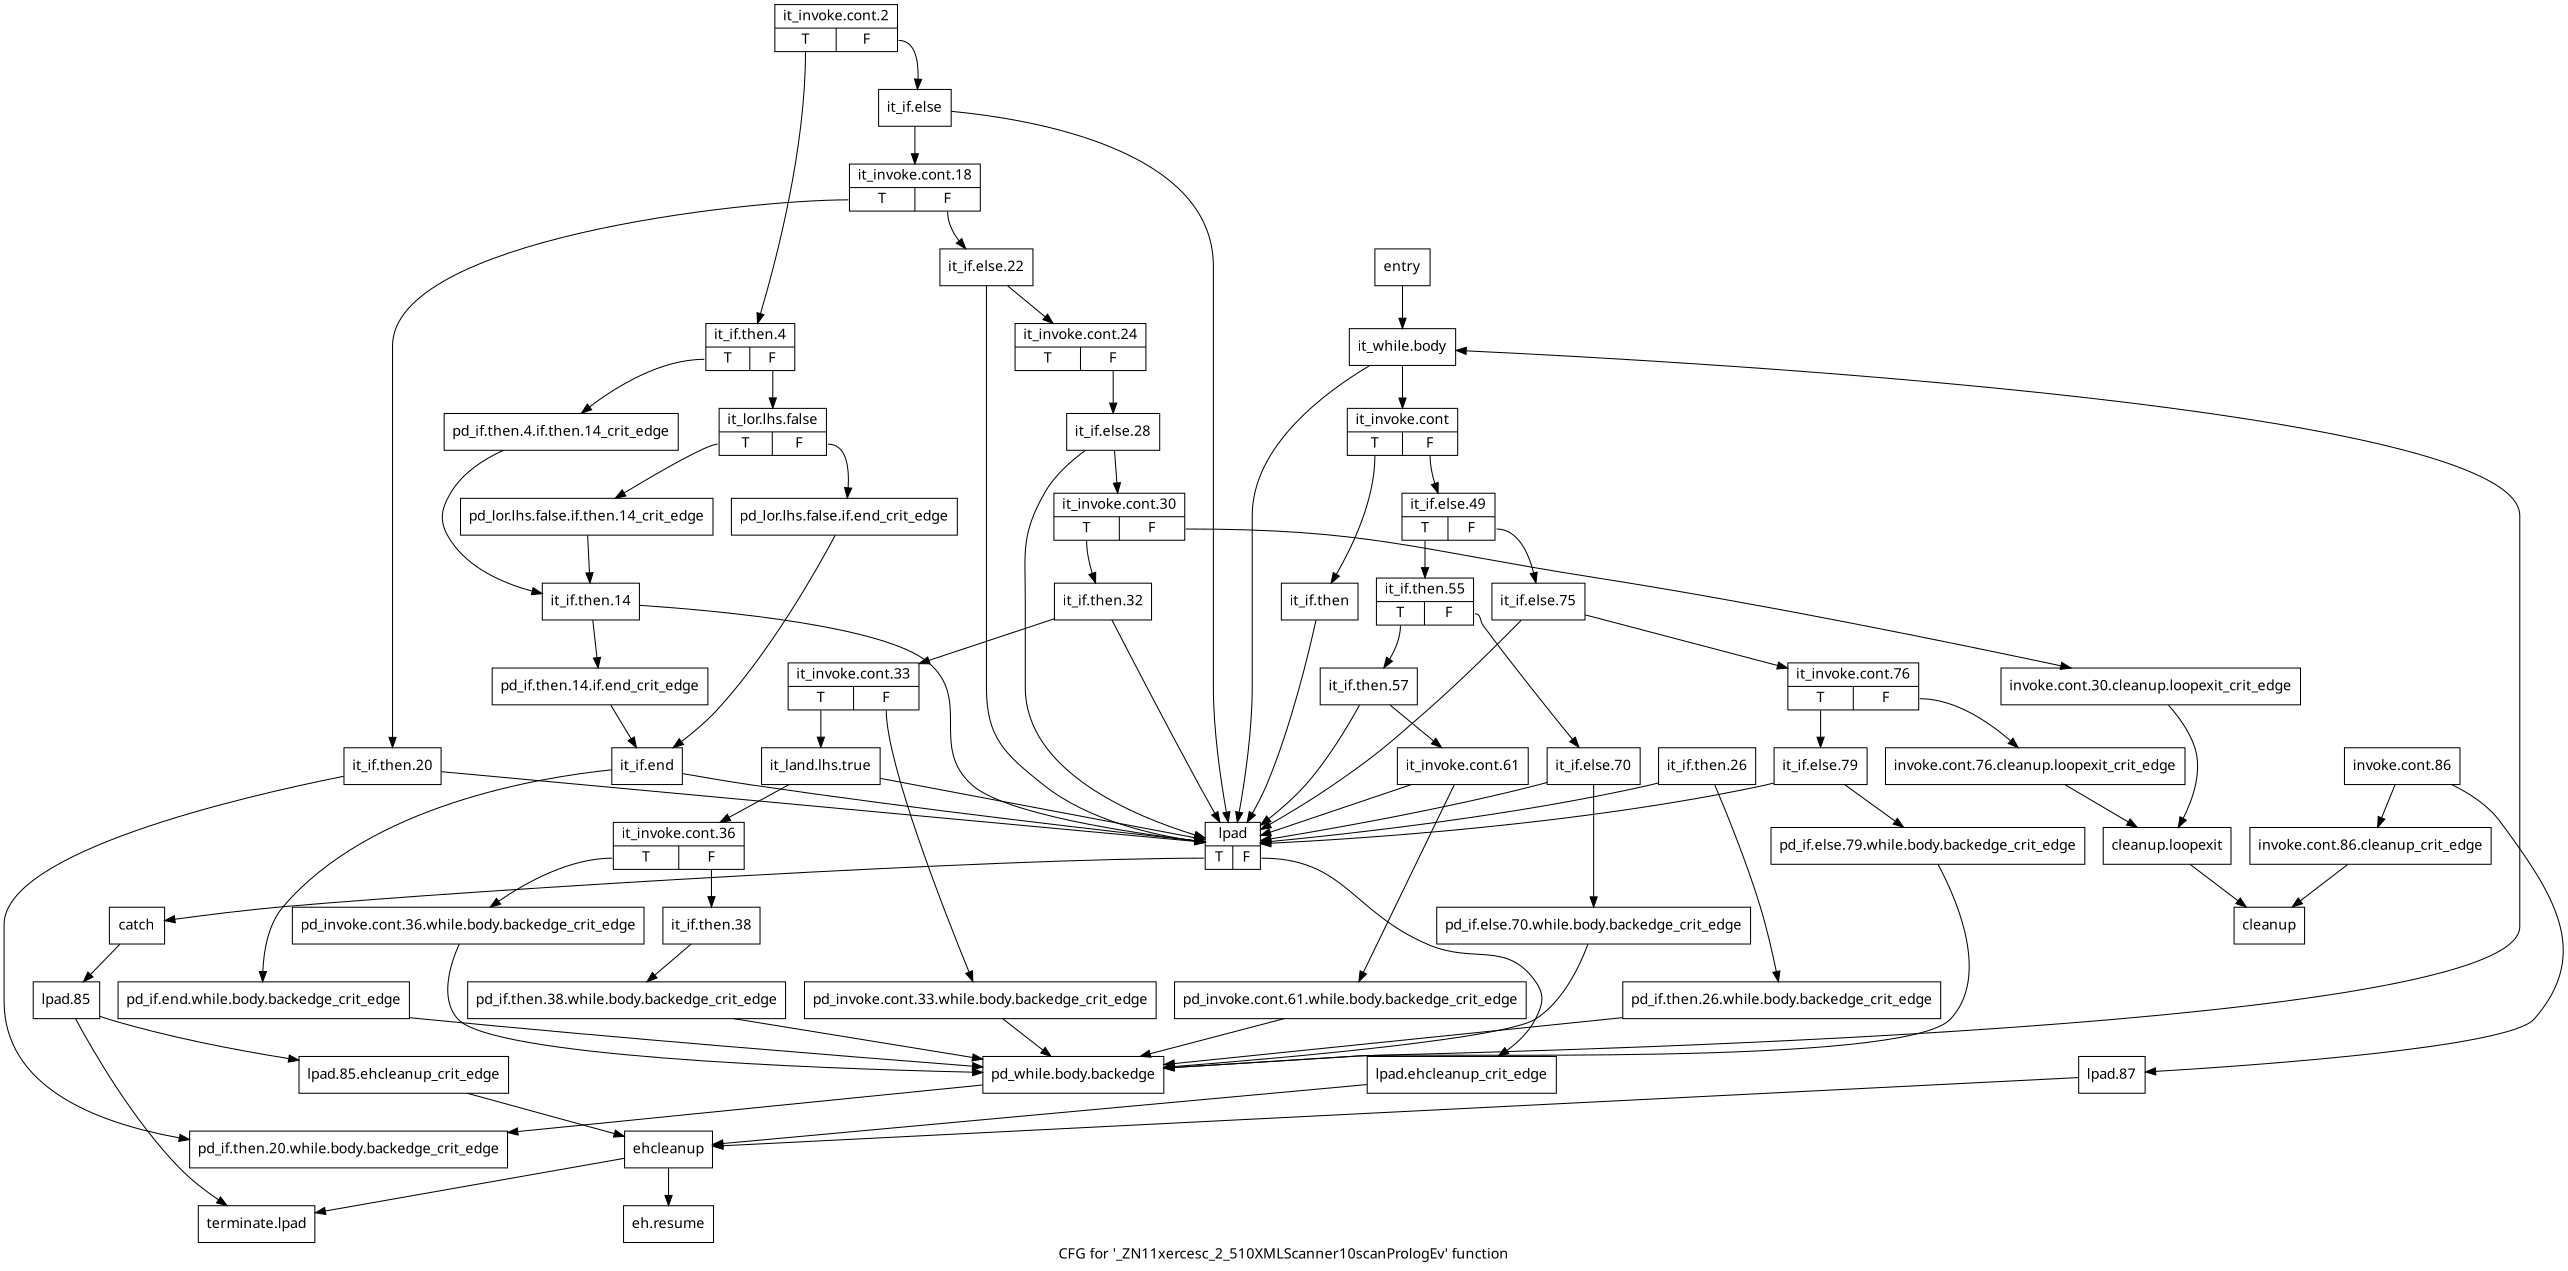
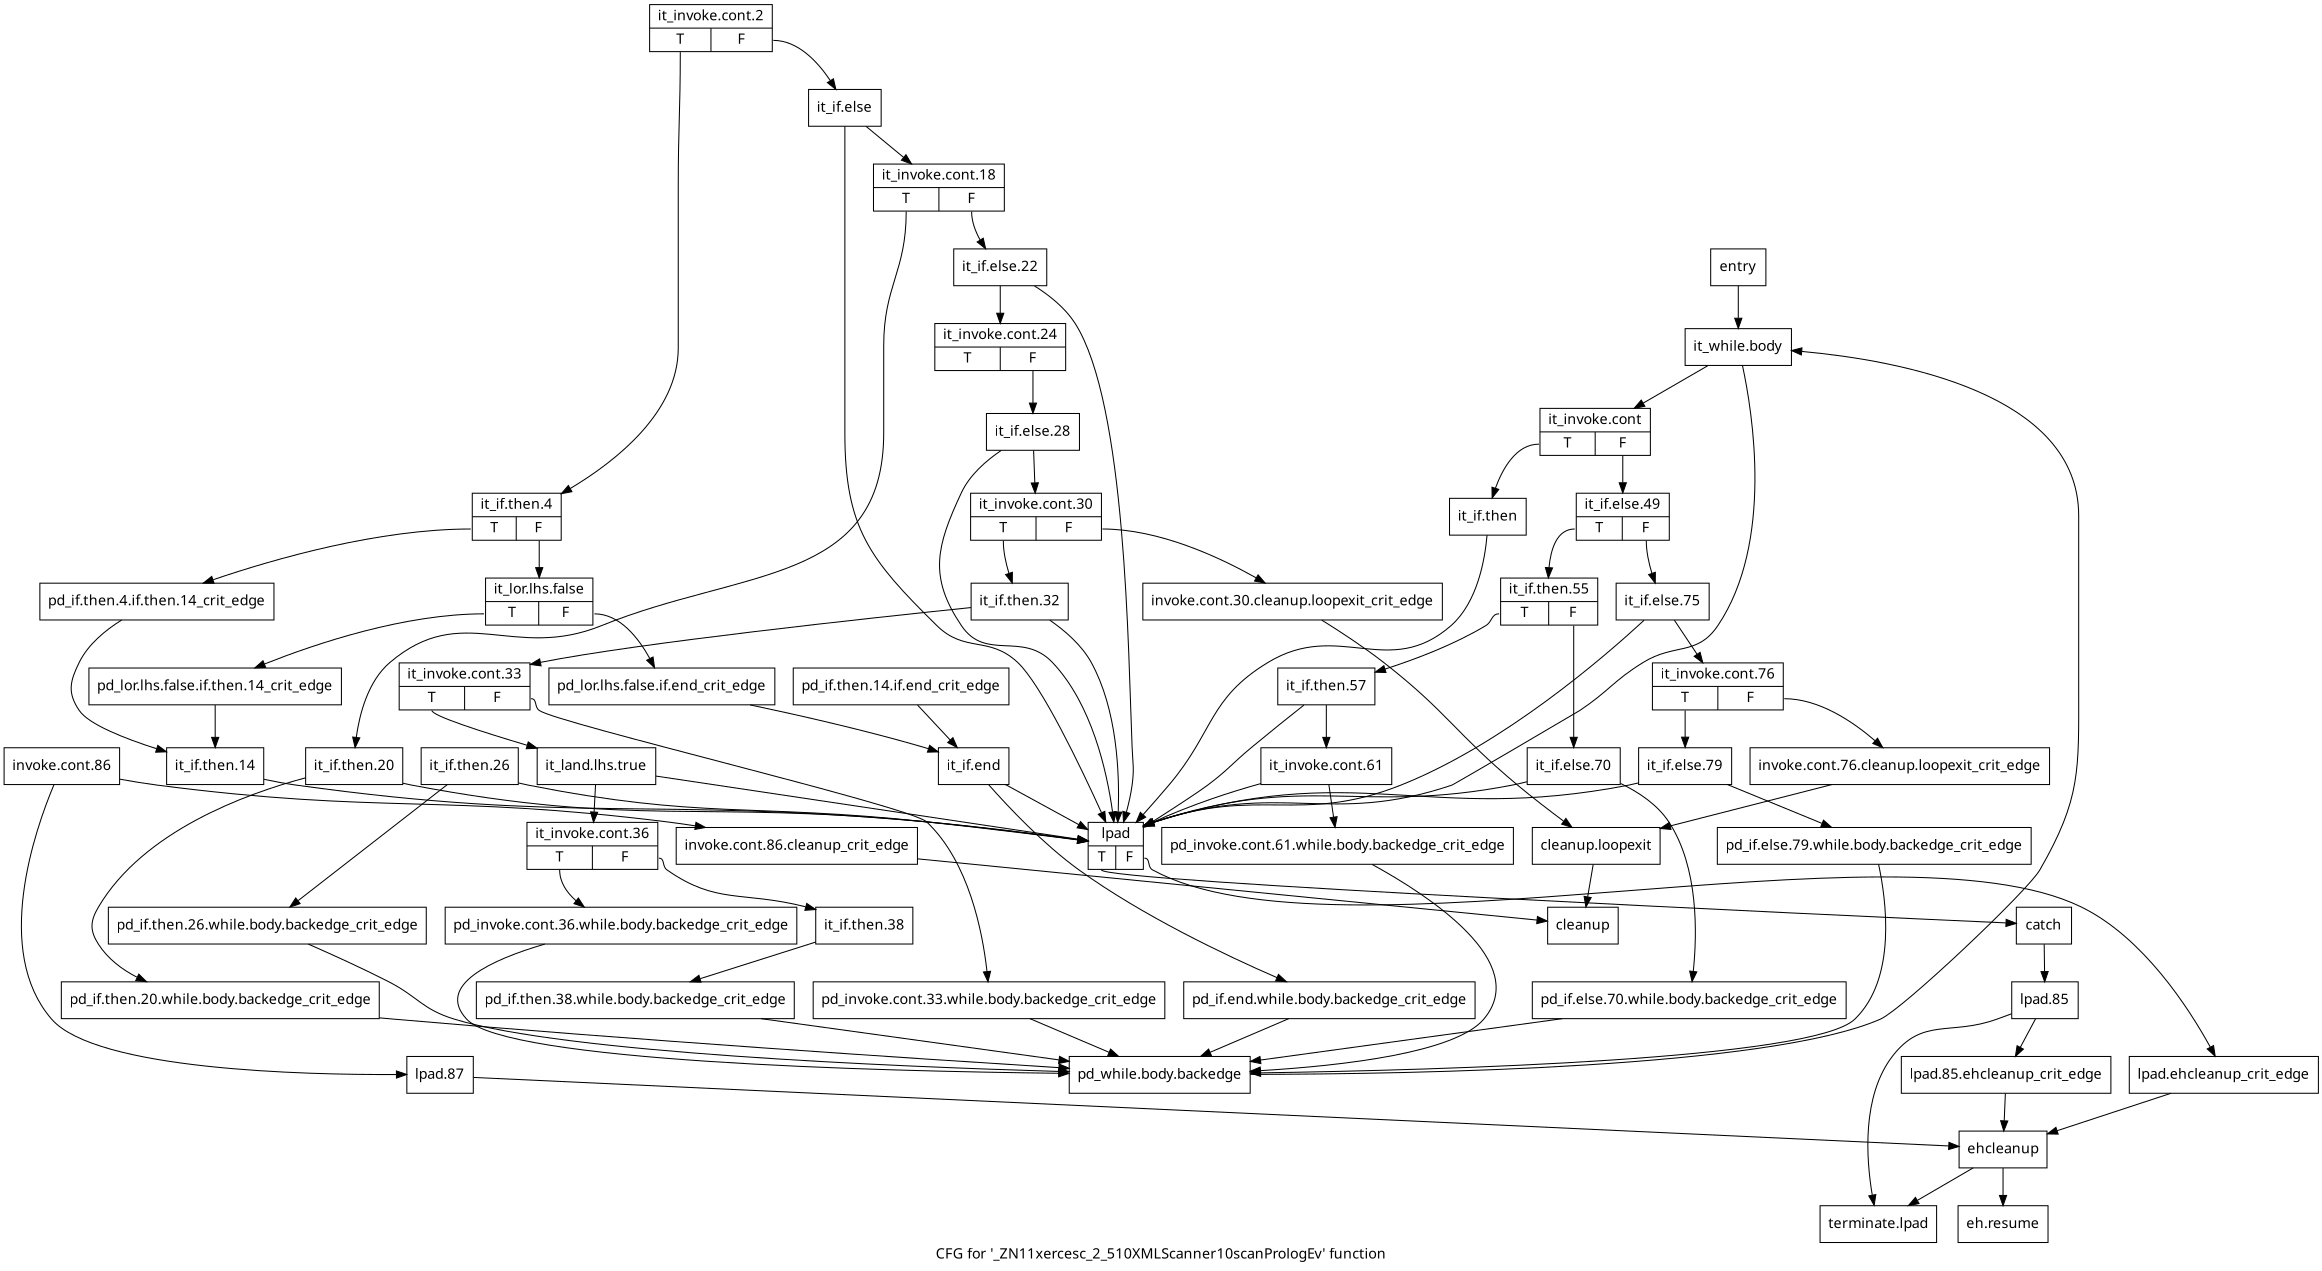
(595, 639) -> none
(750, 1108) -> (719, 1045)
